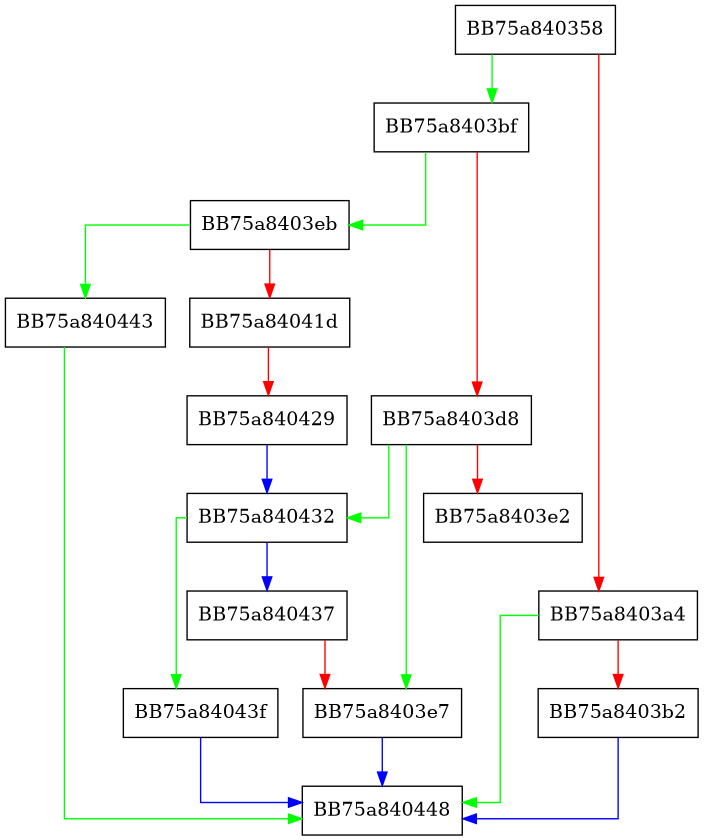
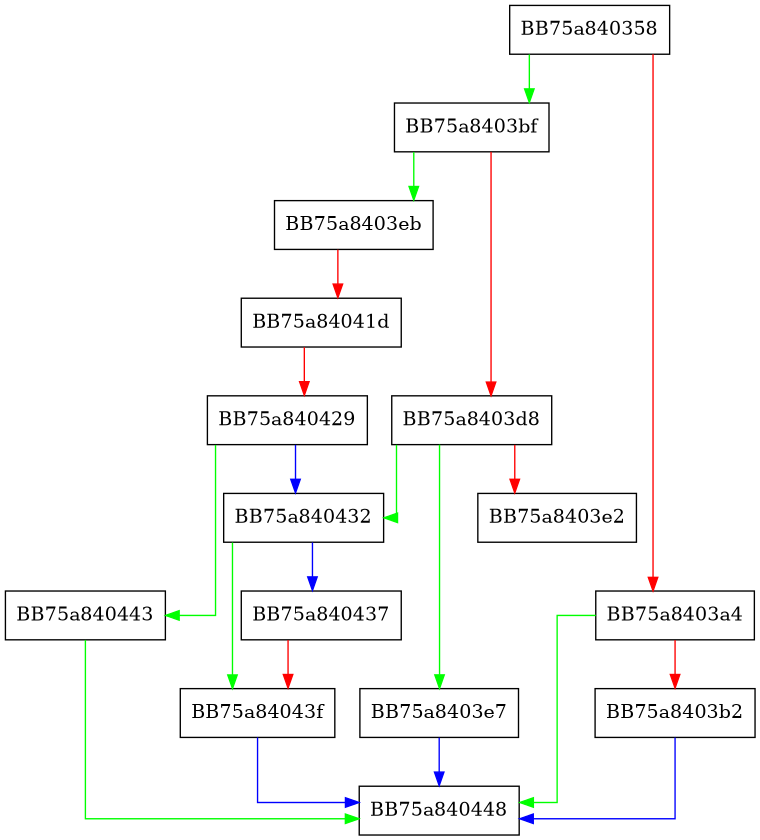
(108, 225) -> (216, 548)
(325, 657) -> (288, 657)
